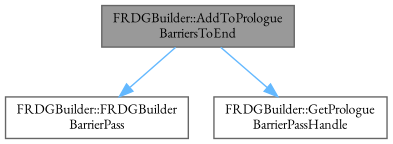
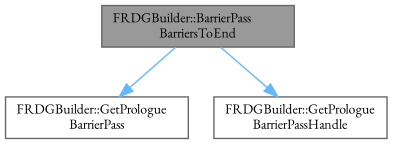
(198, 26) -> (198, 26)
(97, 118) -> (97, 118)
